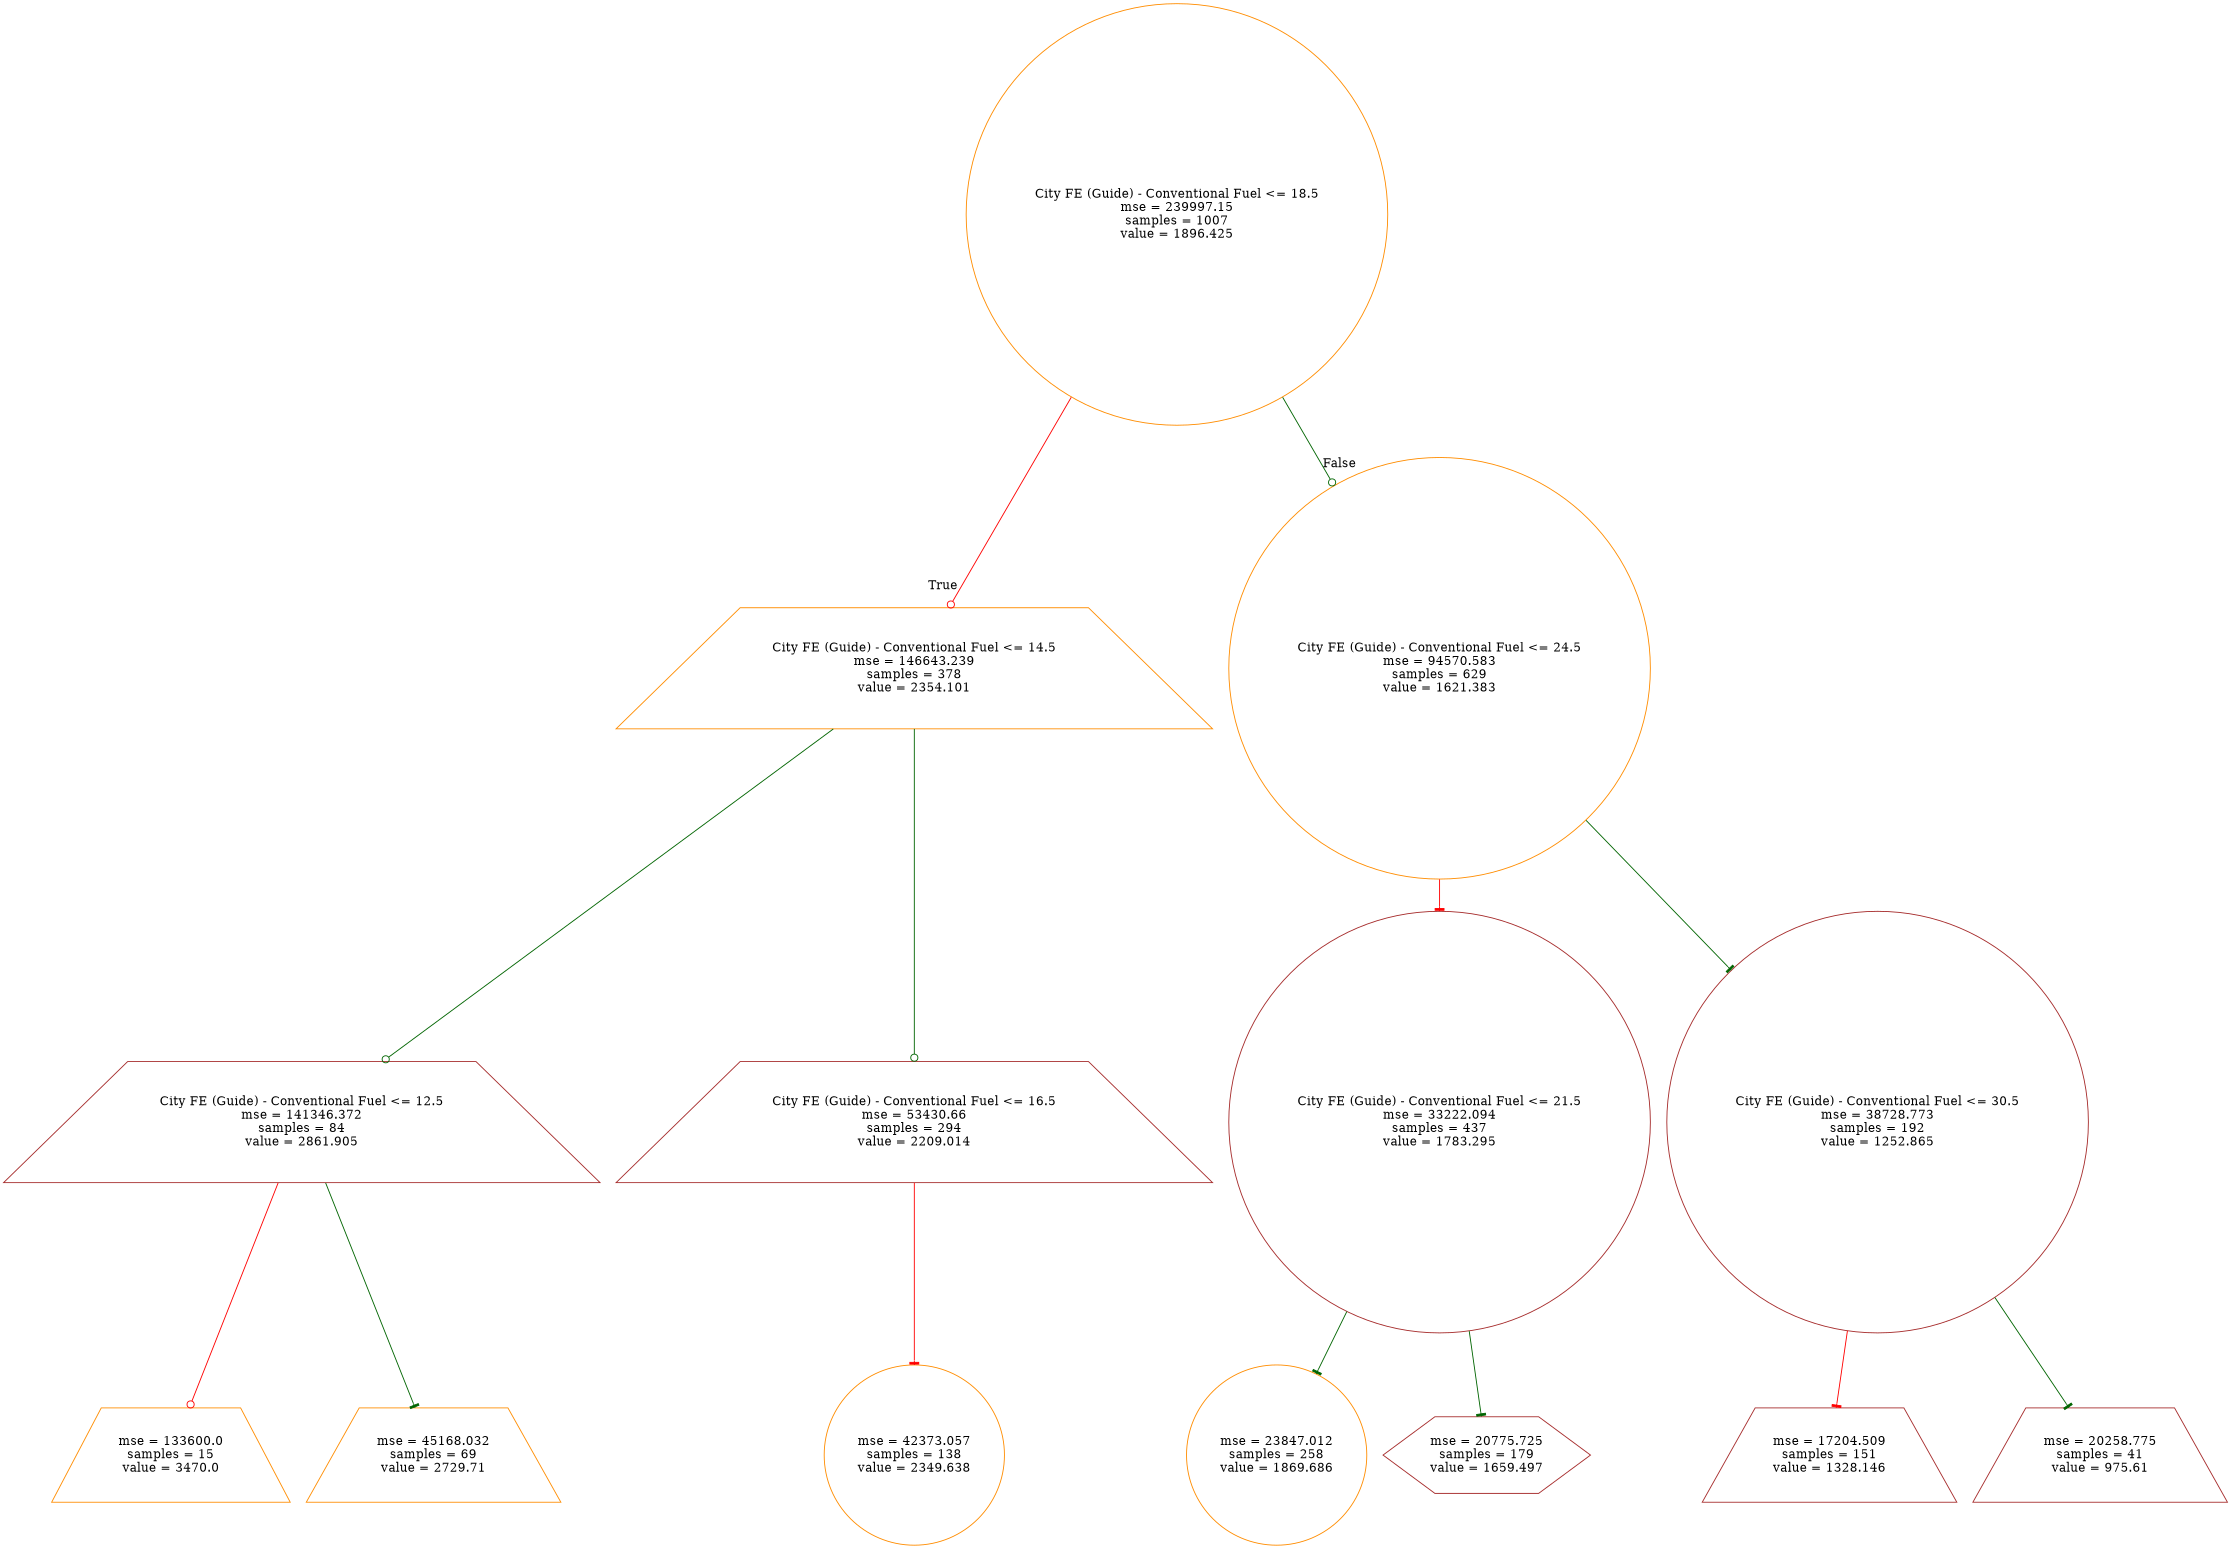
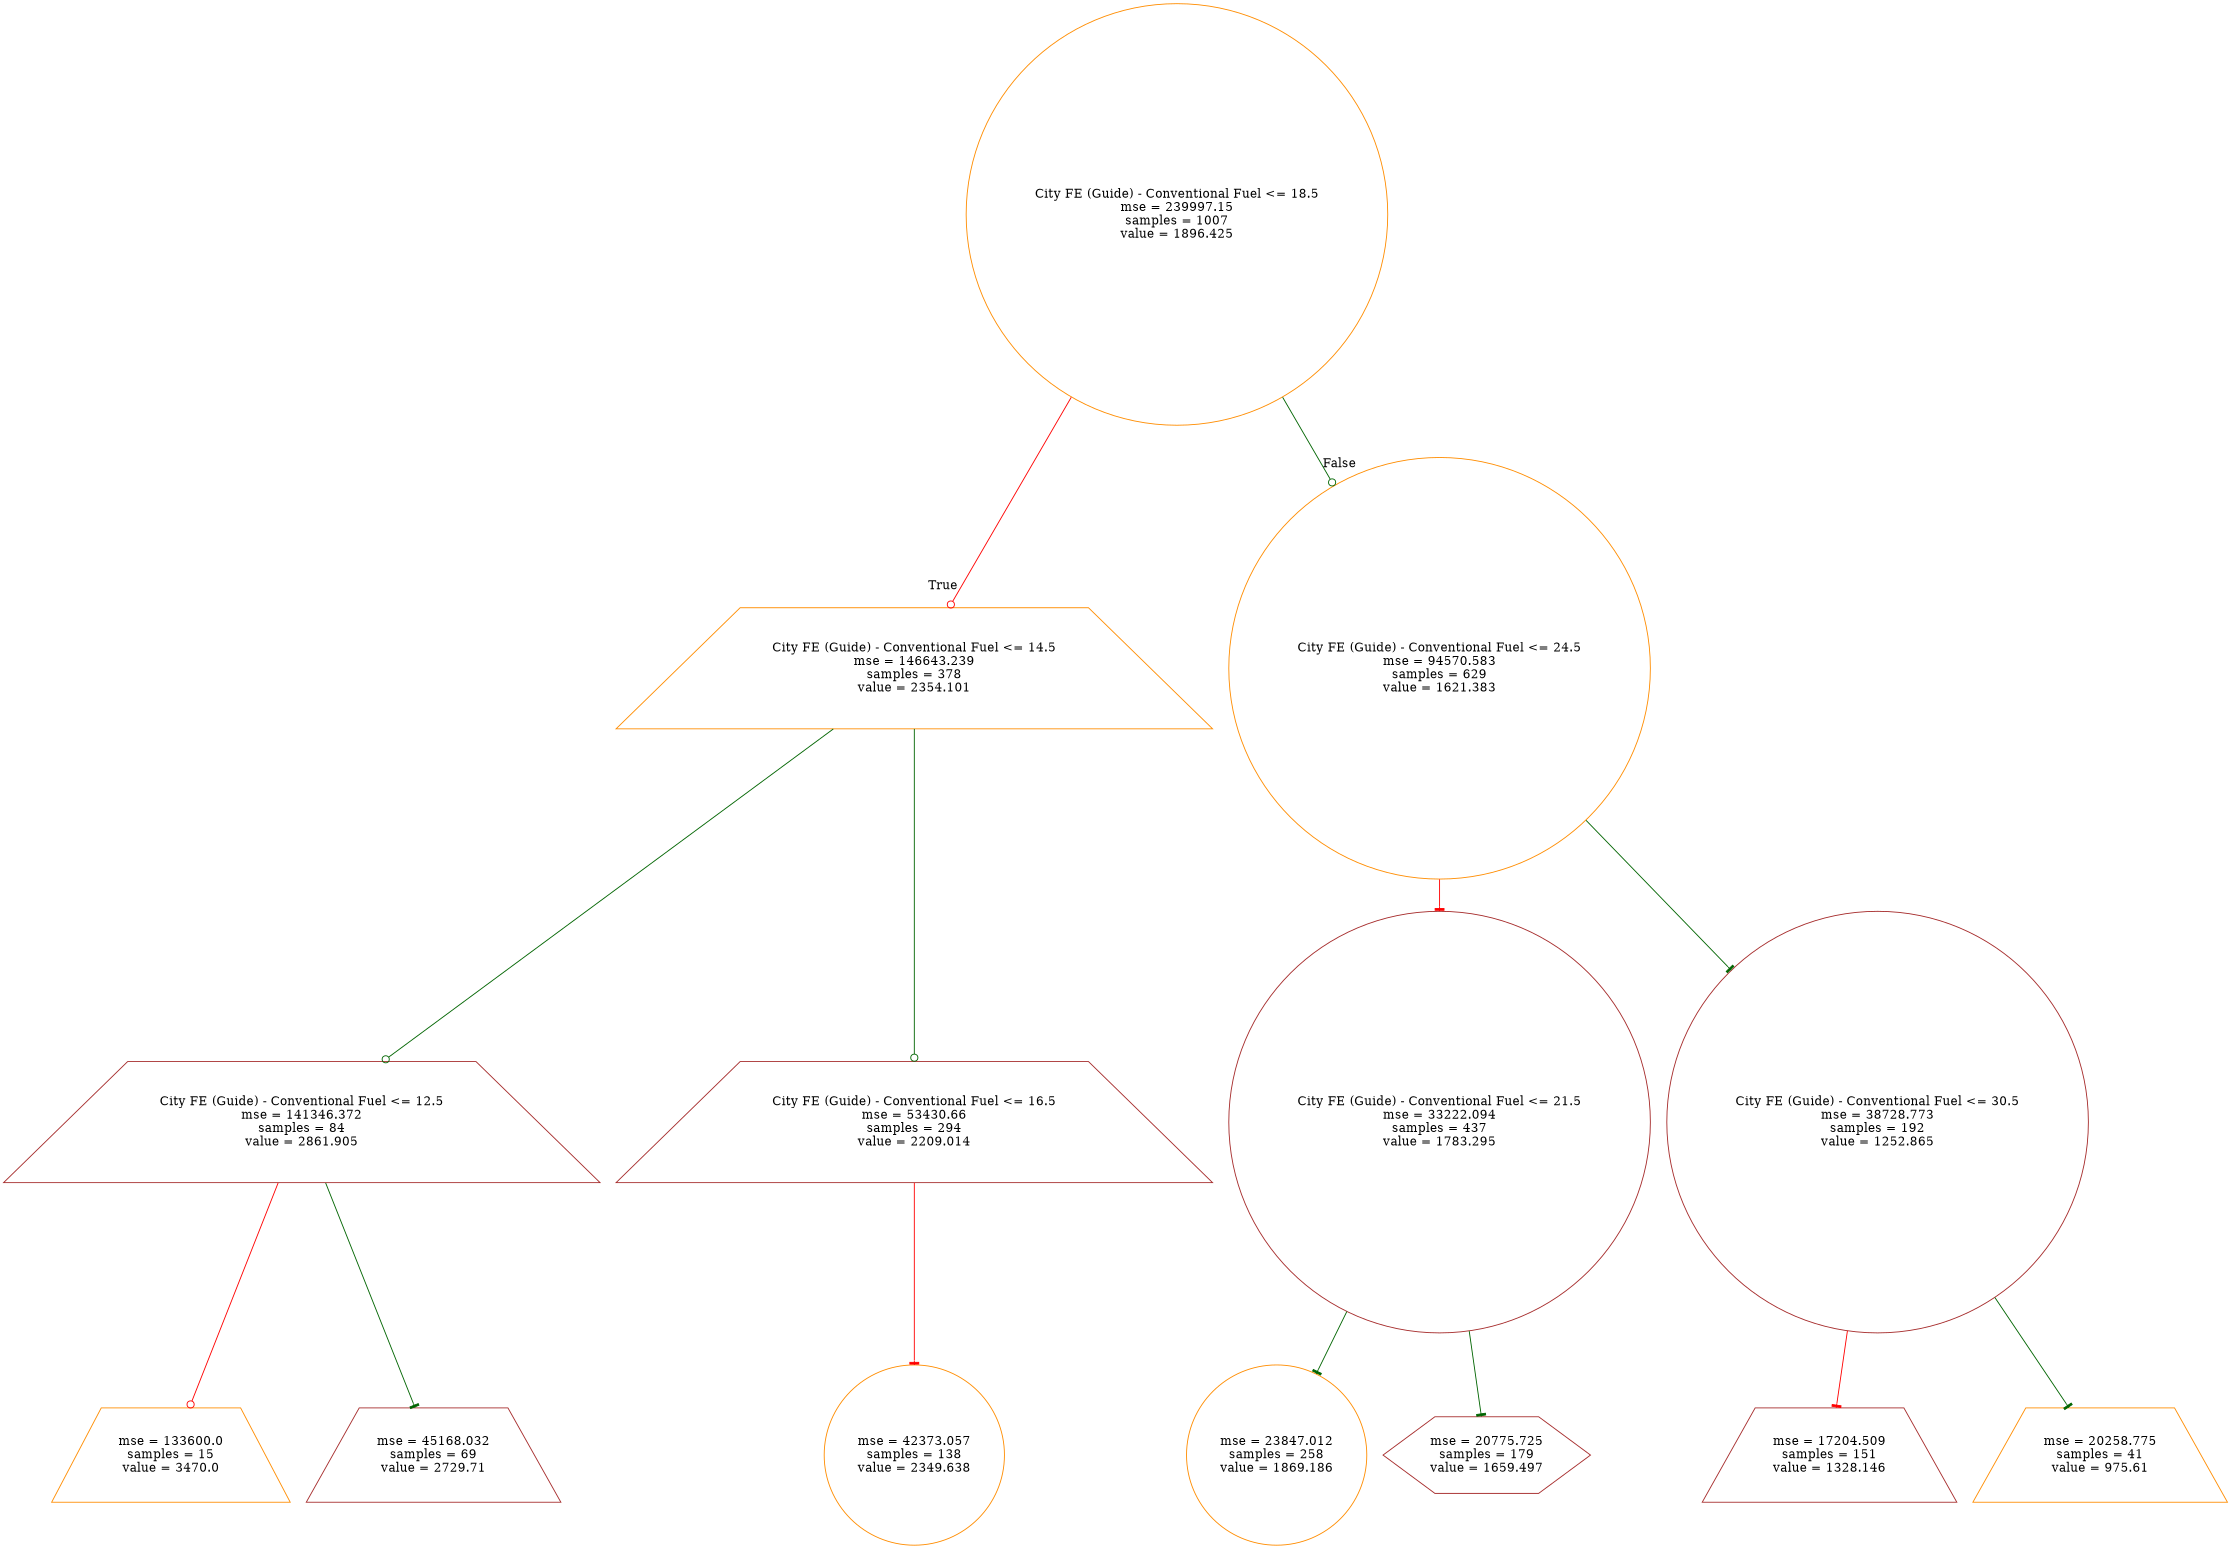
(434, 1455) -> (434, 1455)
(1277, 1455) -> (1277, 1455)
(2100, 1455) -> (2100, 1455)
